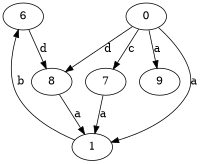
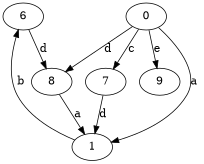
(157, 49) -> (157, 49)
(103, 114) -> (103, 114)
